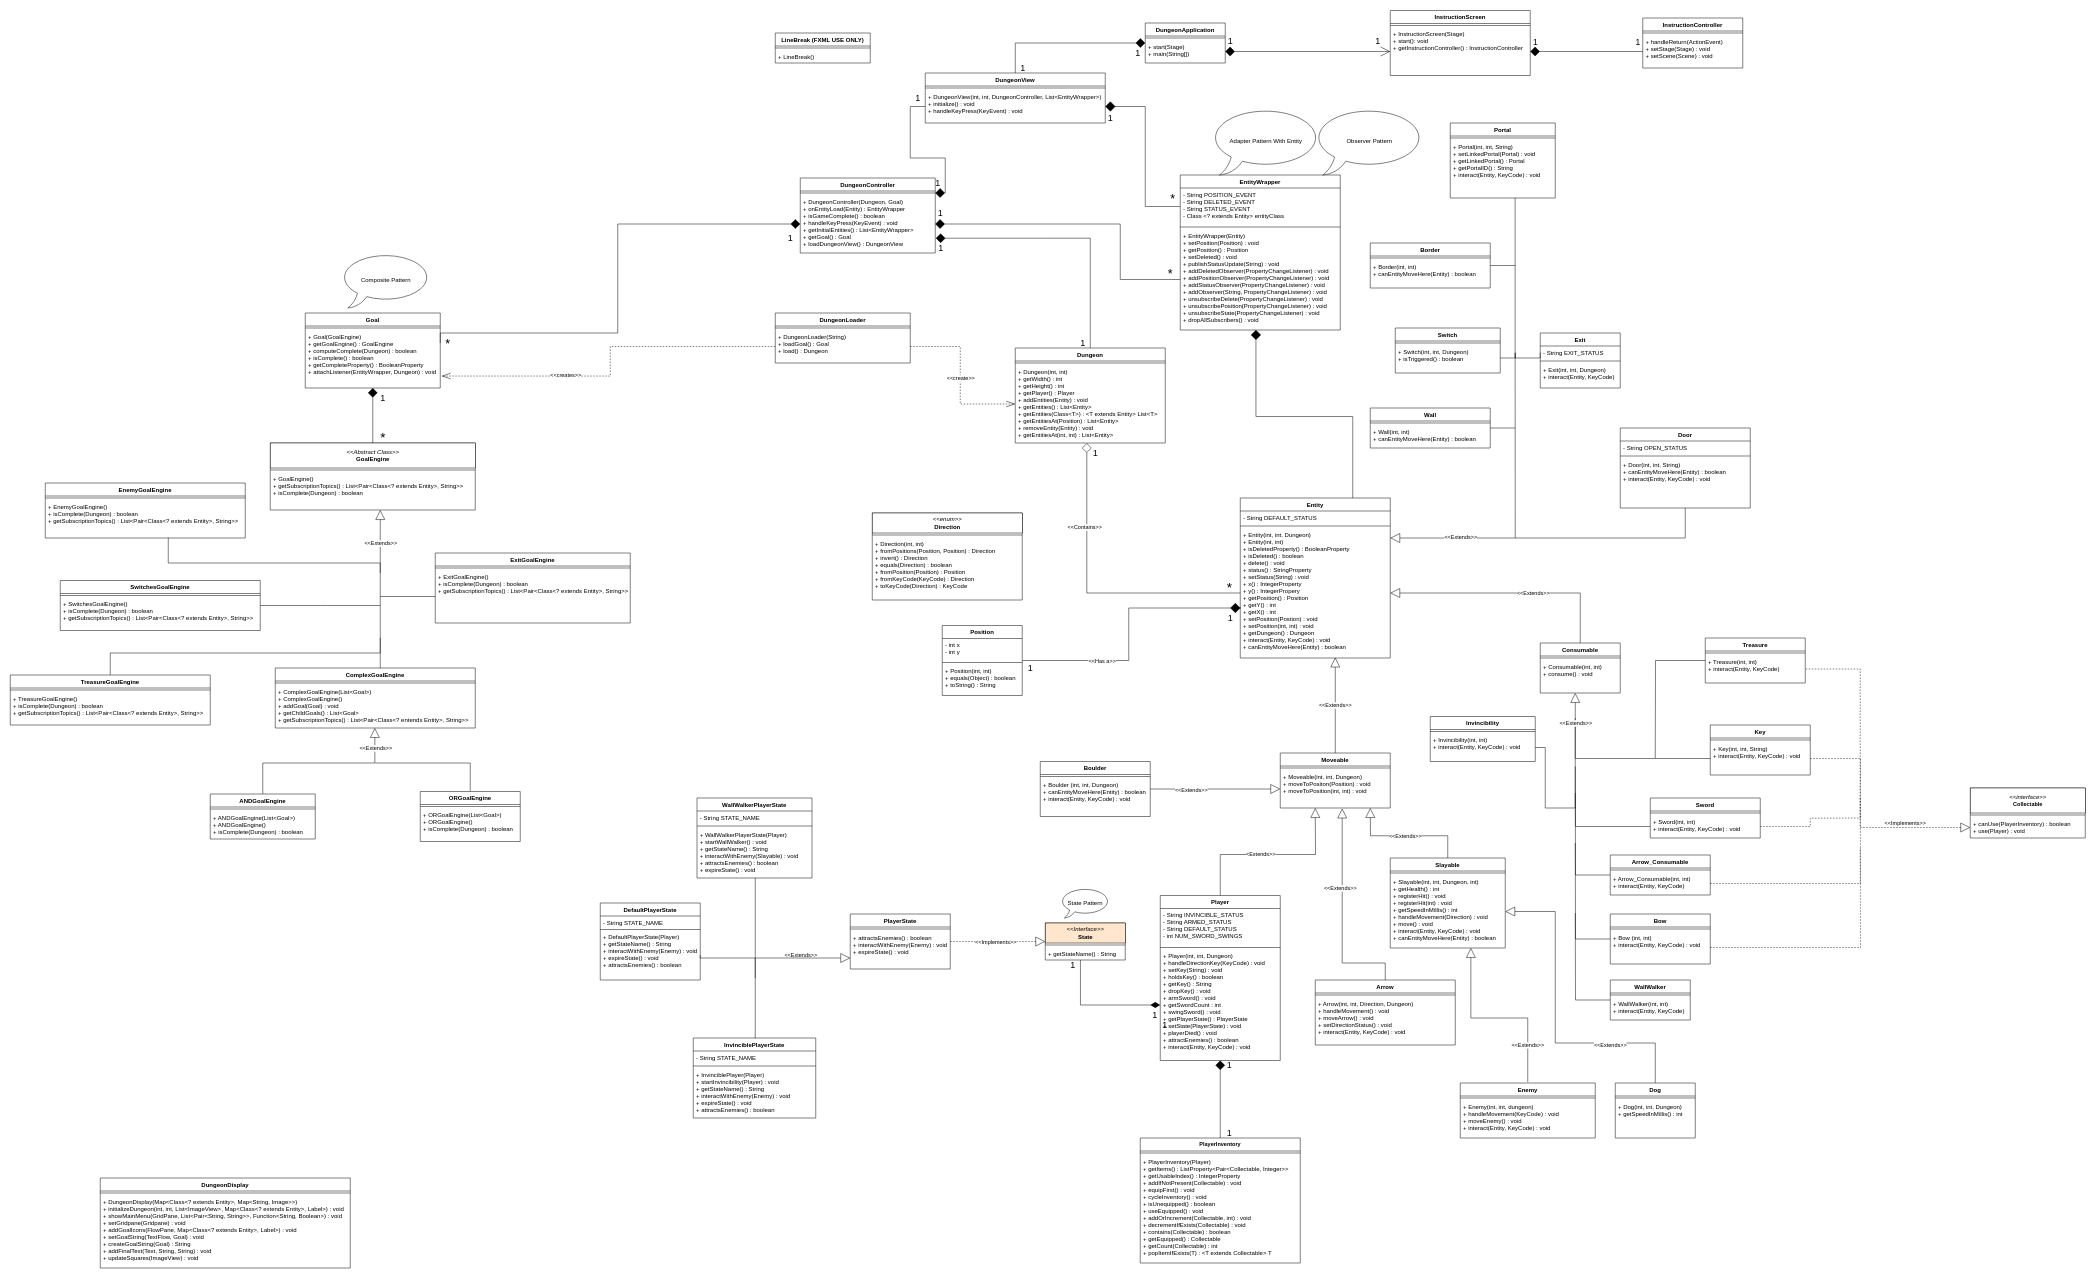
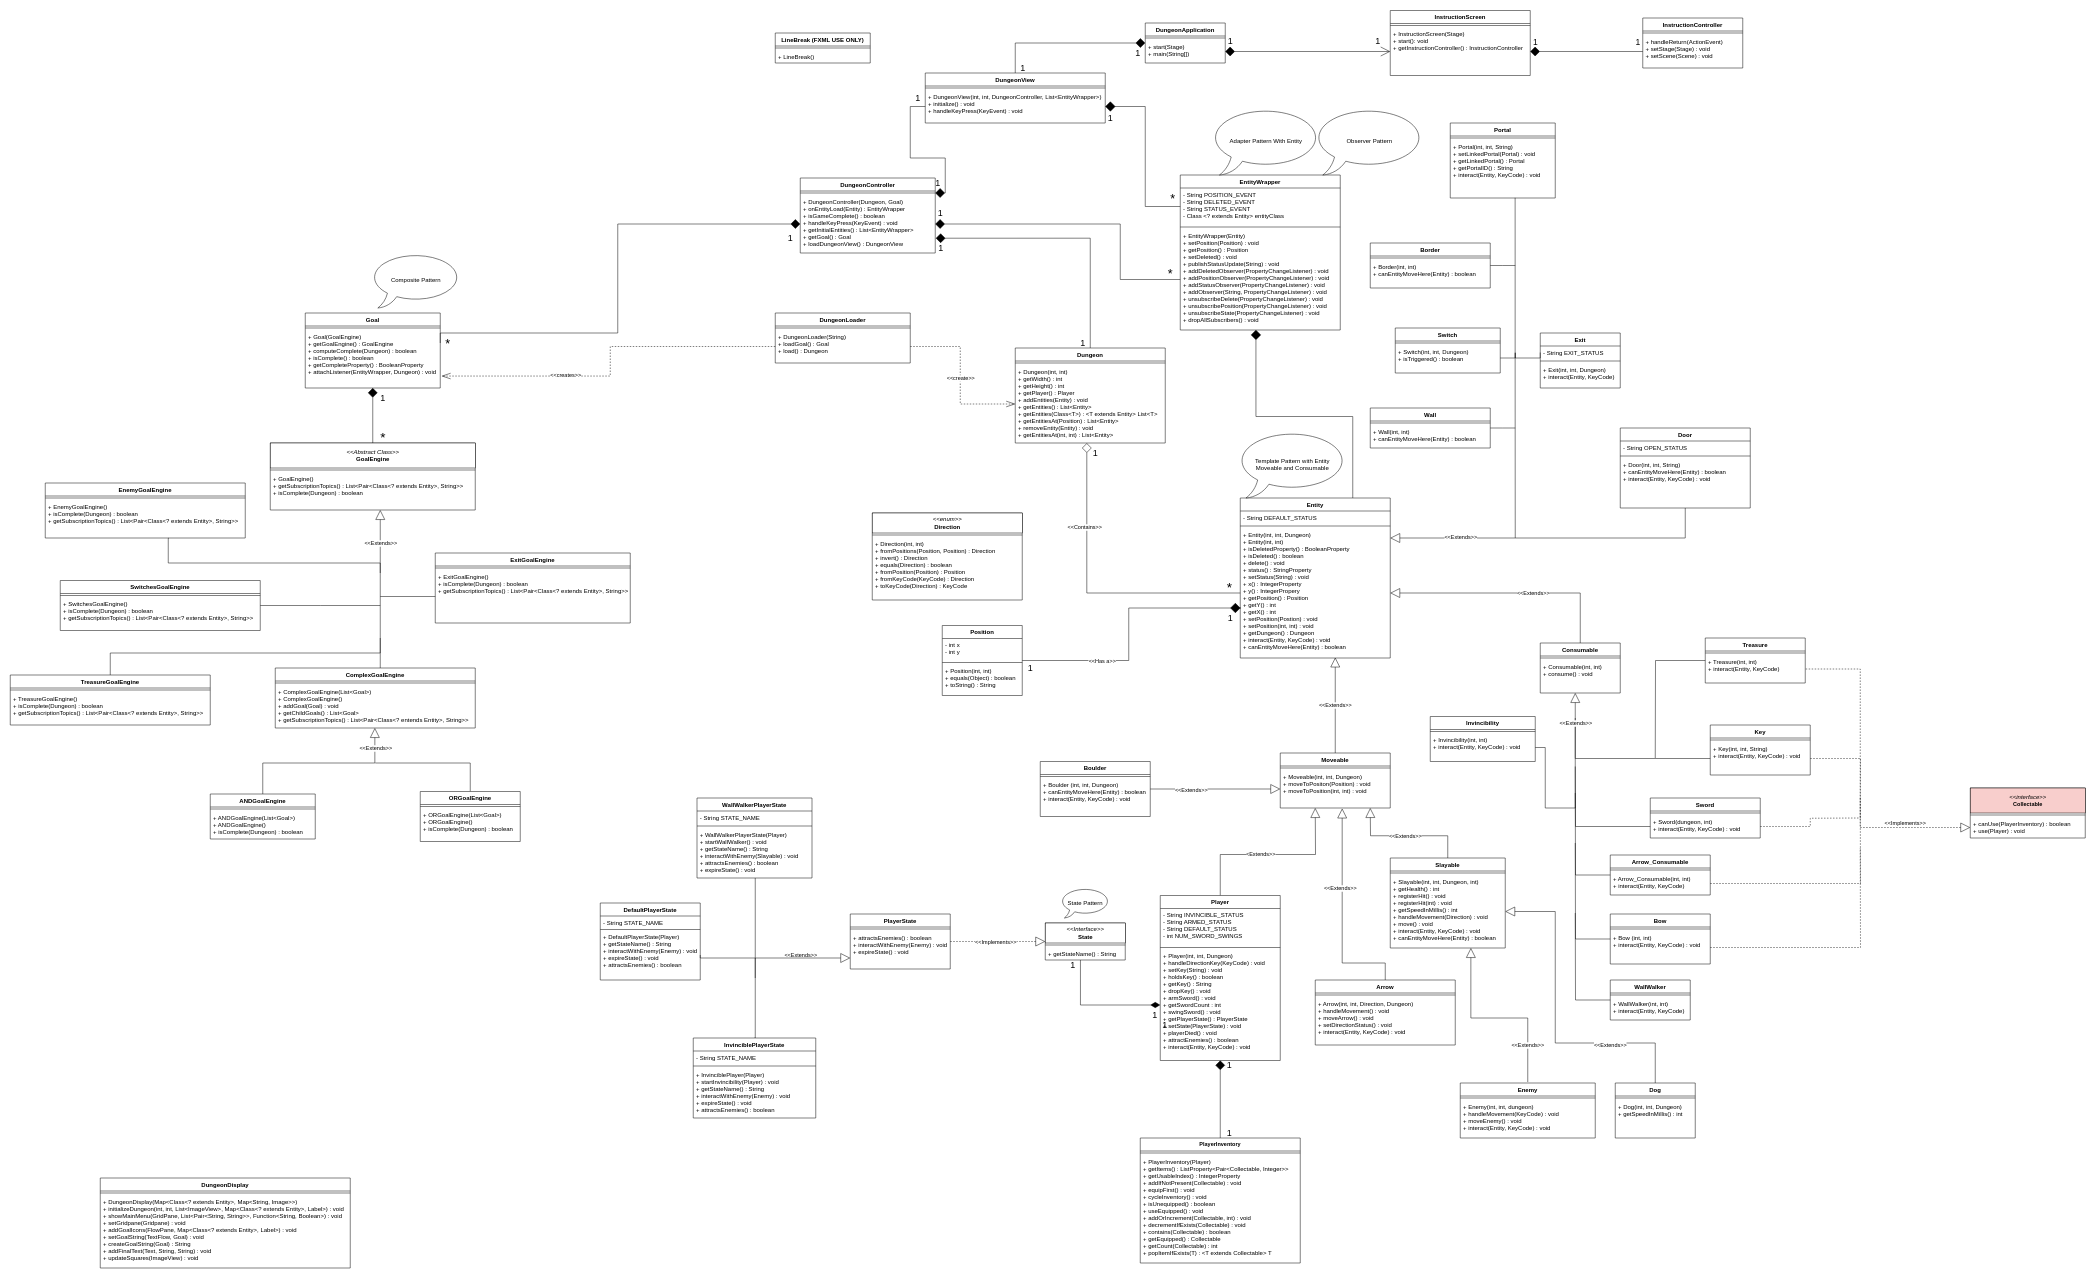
(386, 280) -> (416, 280)
none -> (1293, 464)
(2028, 800) -> (2028, 800)
(1678, 822) -> (1685, 822)
(1085, 933) -> (1085, 933)
